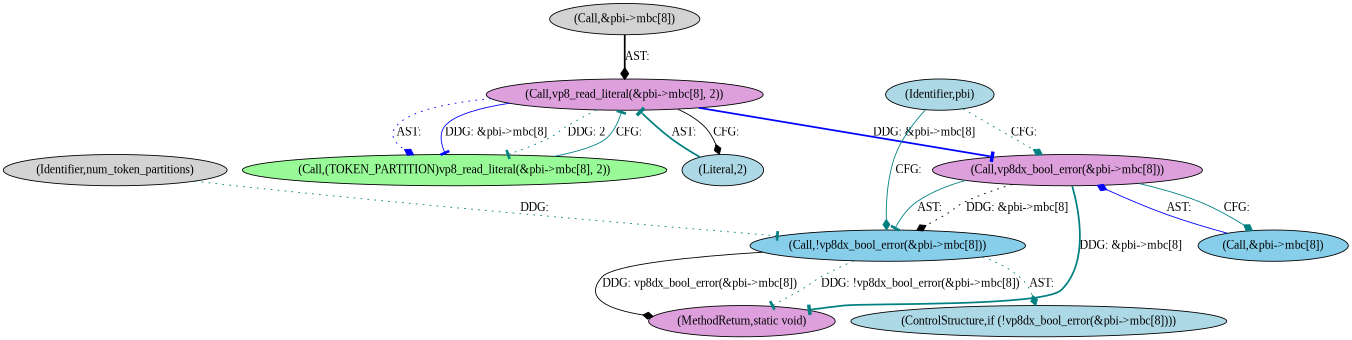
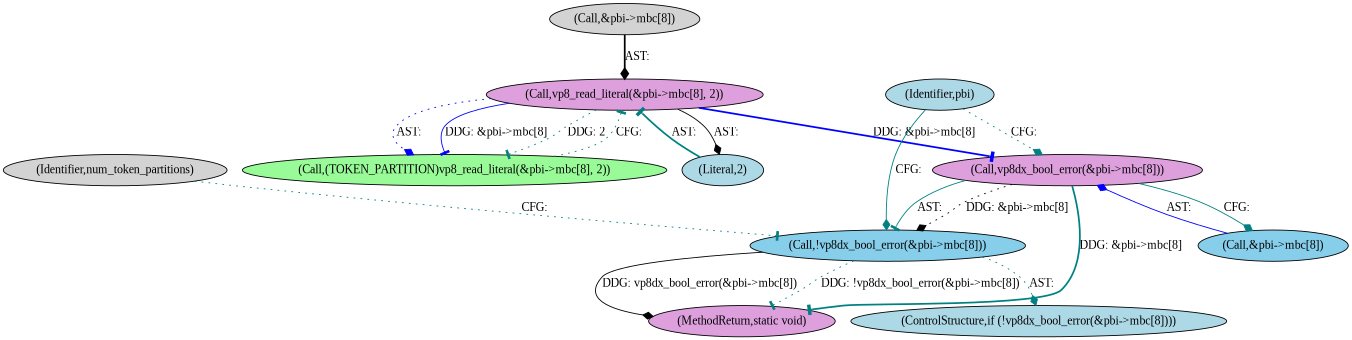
(728, 132) -> (728, 132)
(594, 145) -> (594, 145)
(536, 208) -> (536, 208)
